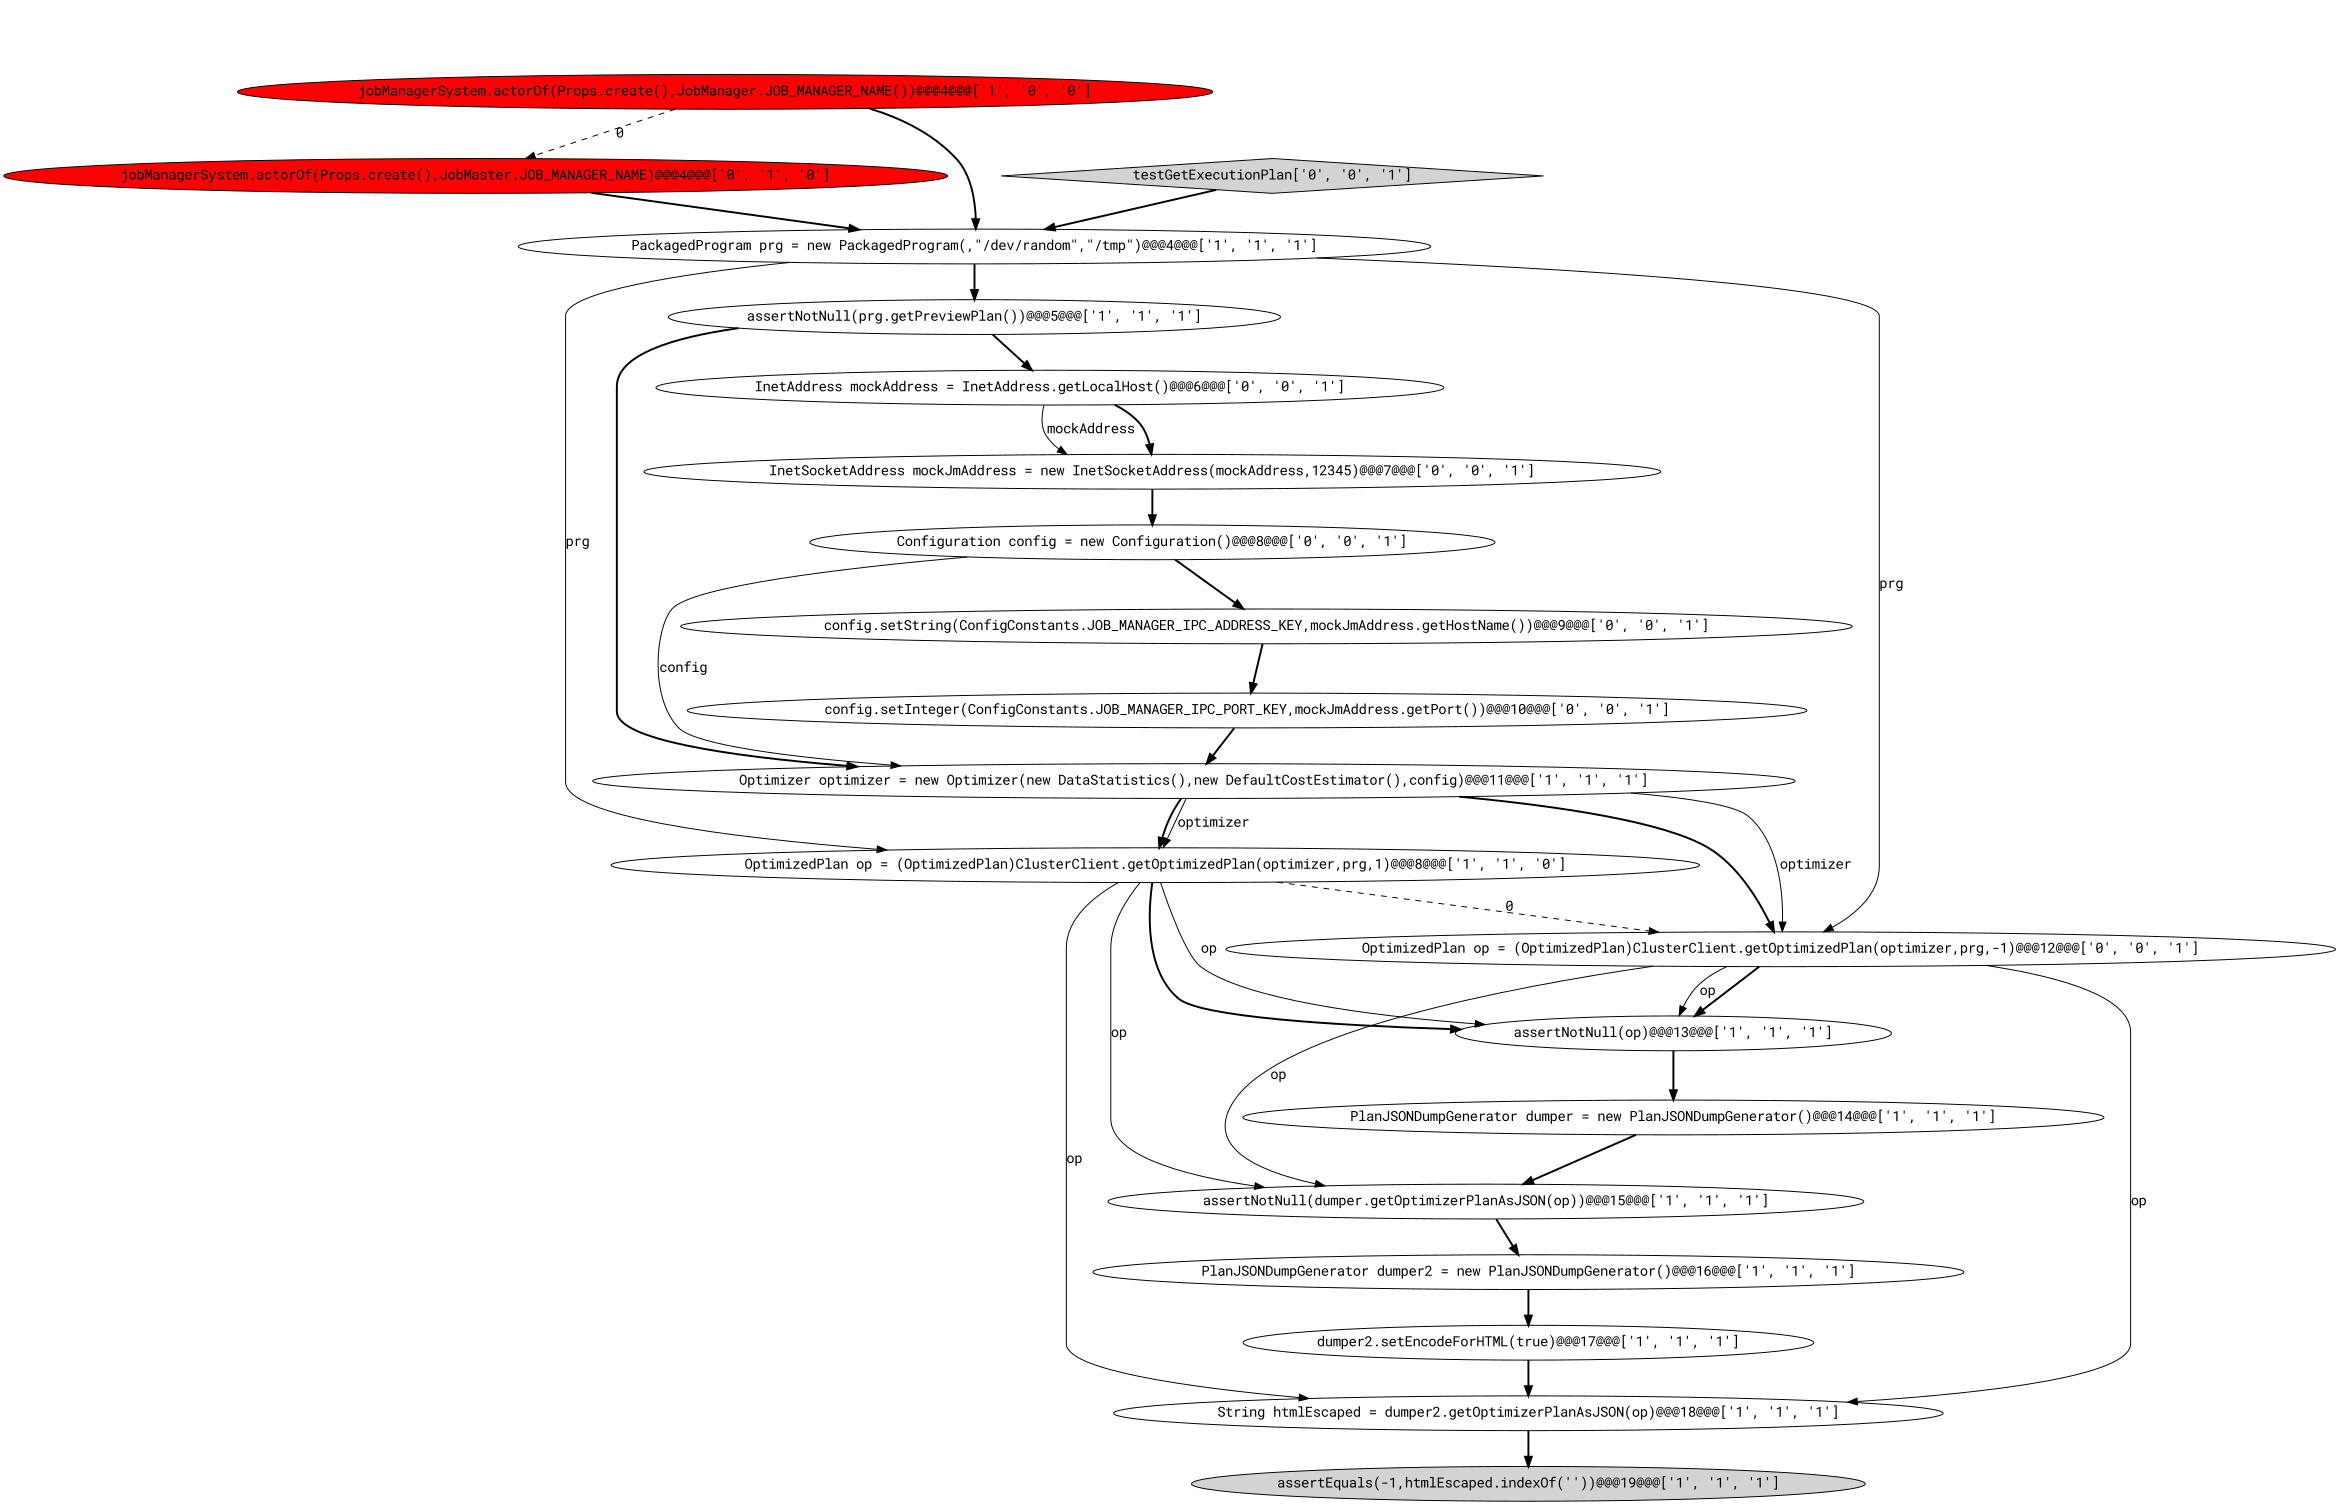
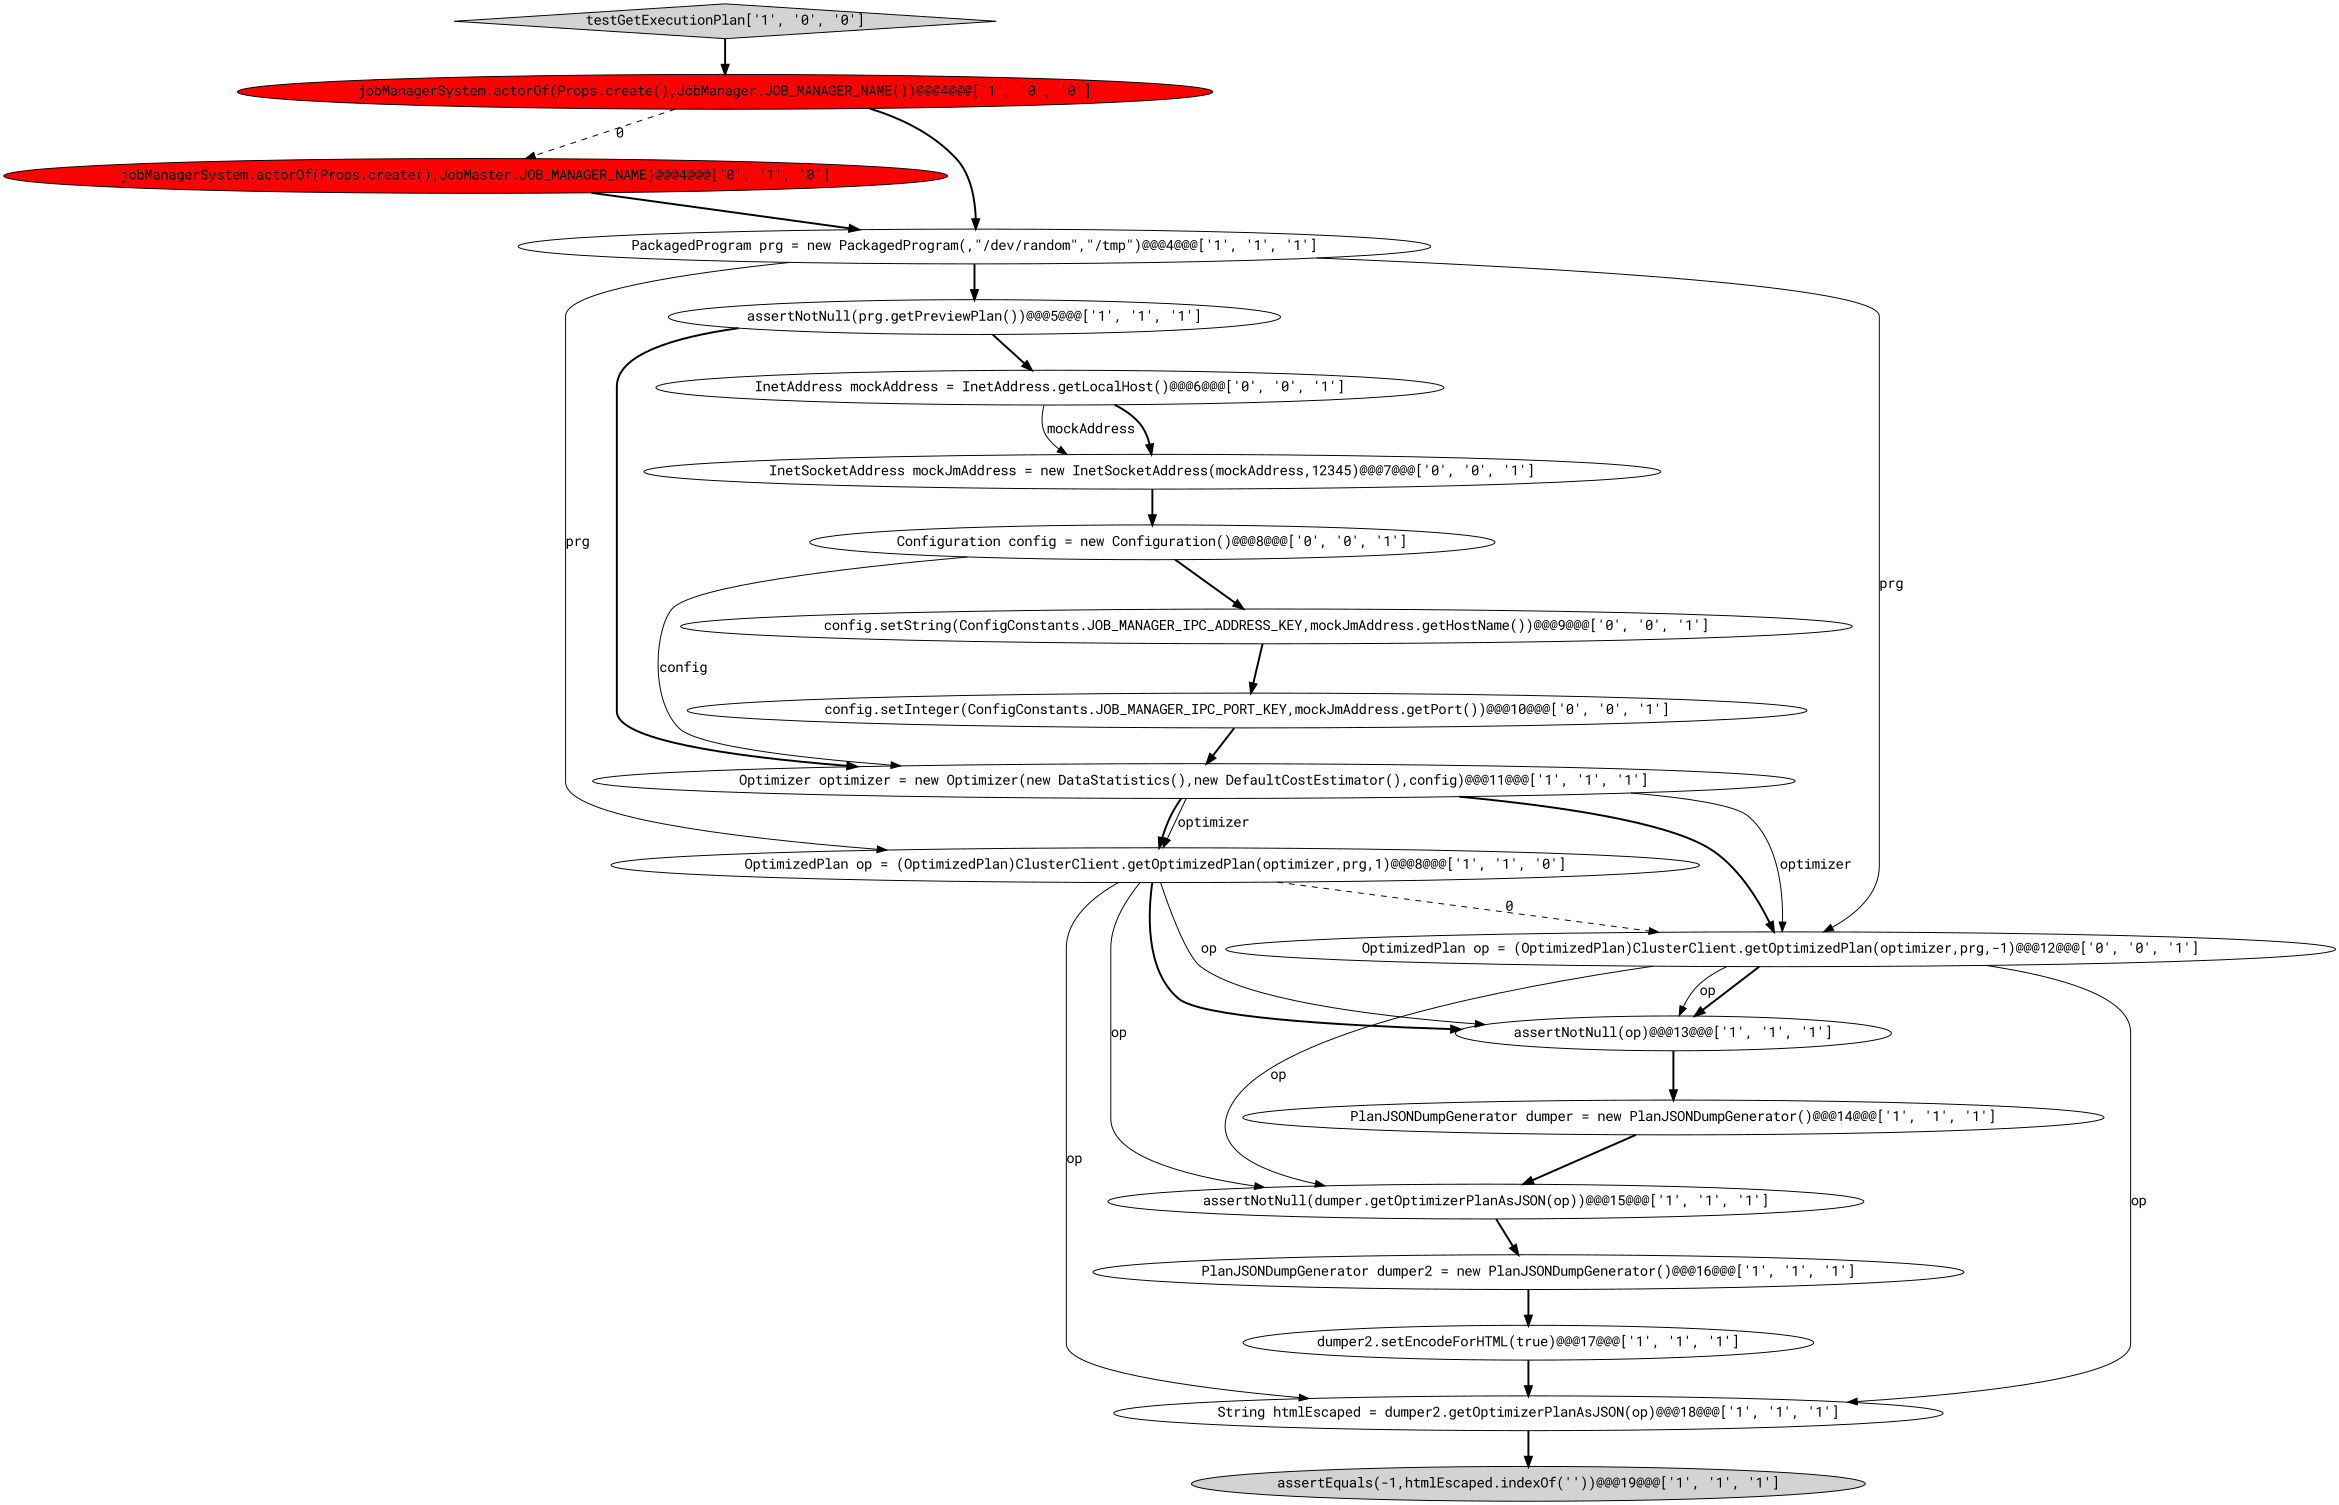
none -> (725, 21)
(1272, 176) -> none
